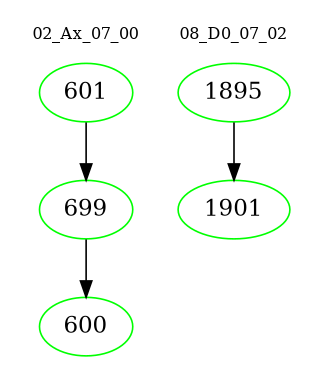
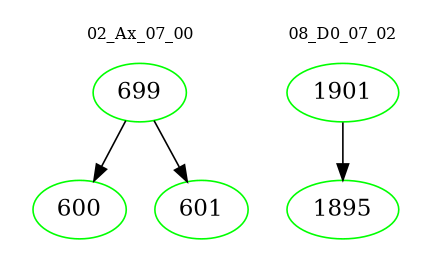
(86, 143) -> (167, 144)
(234, 143) -> (343, 143)
